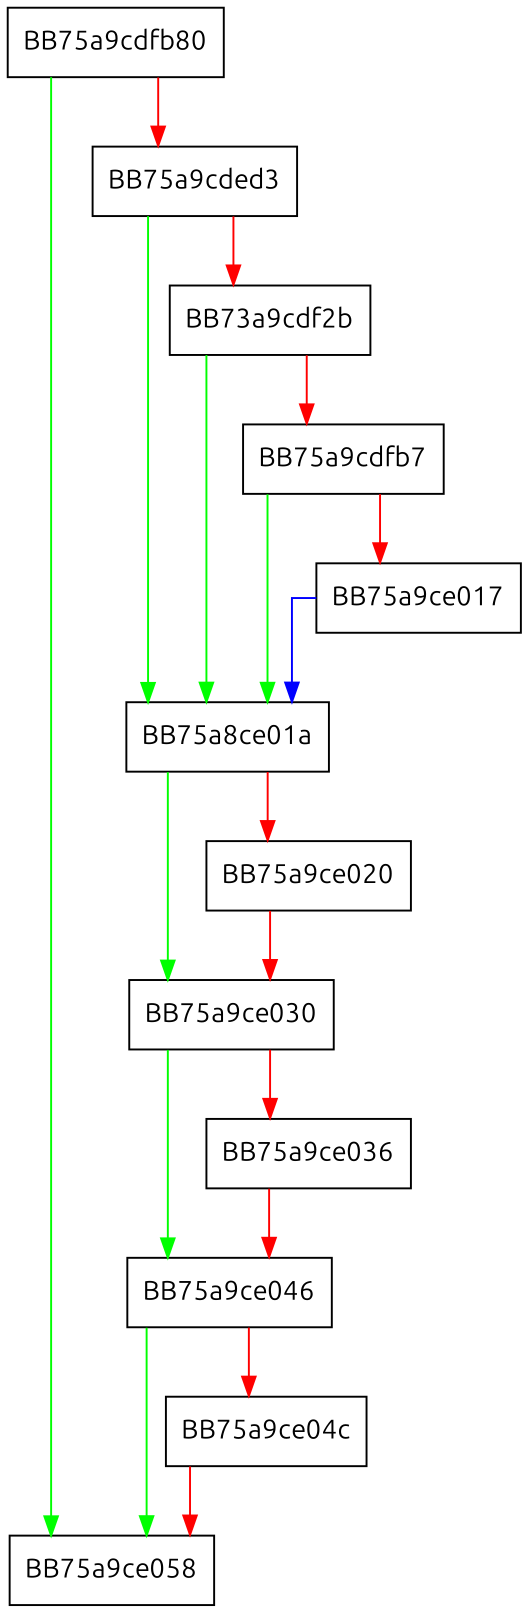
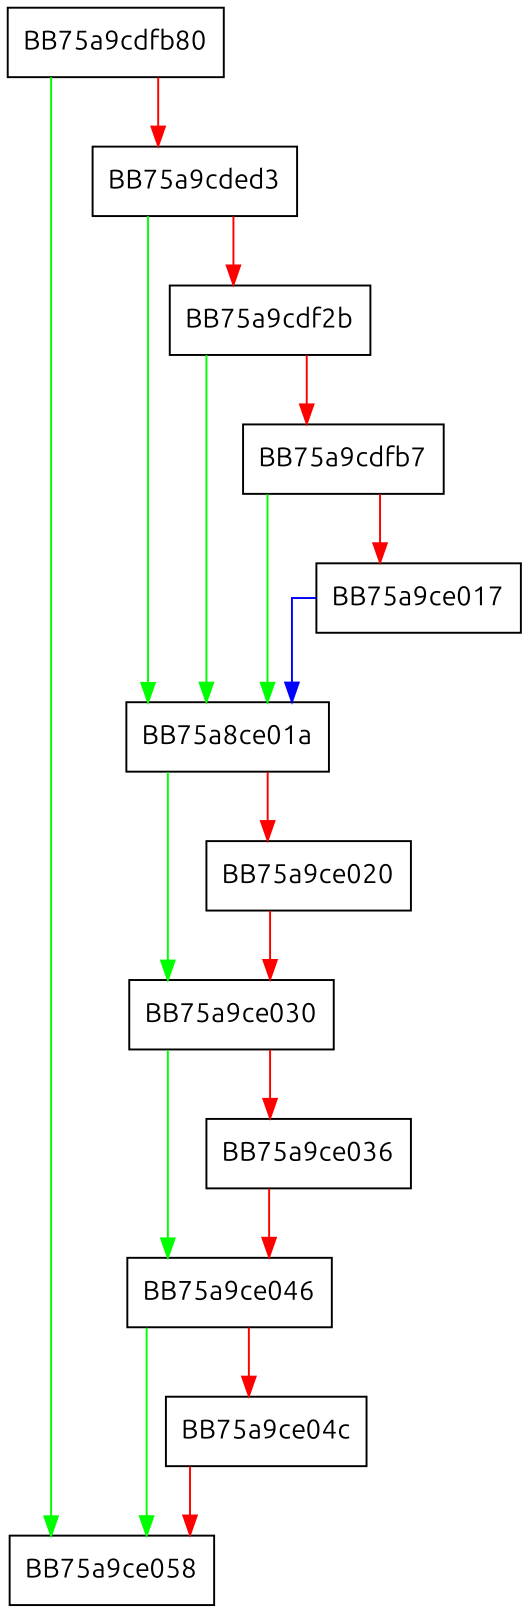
(270, 320) -> (270, 320)
